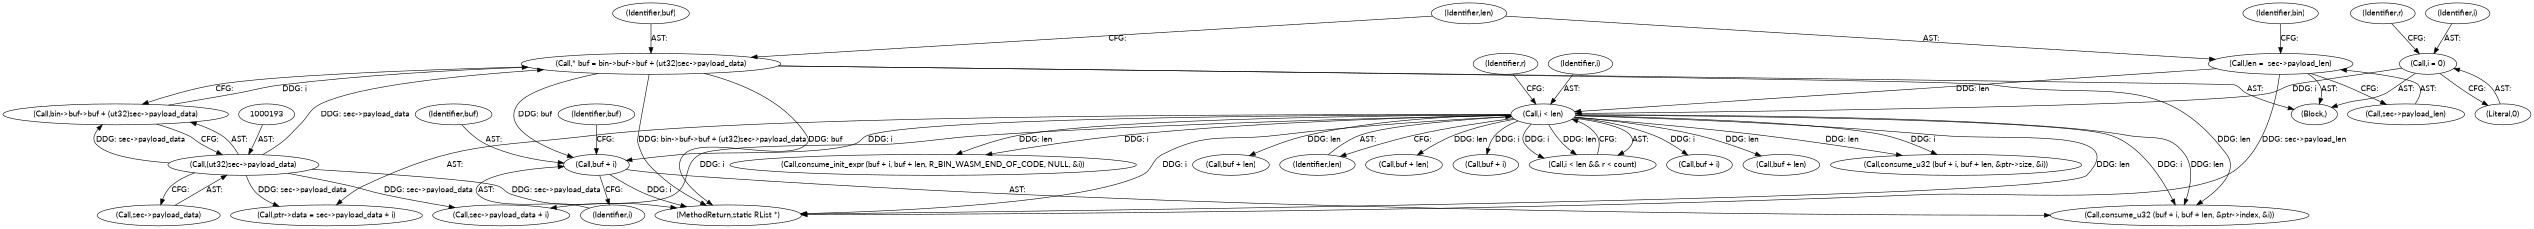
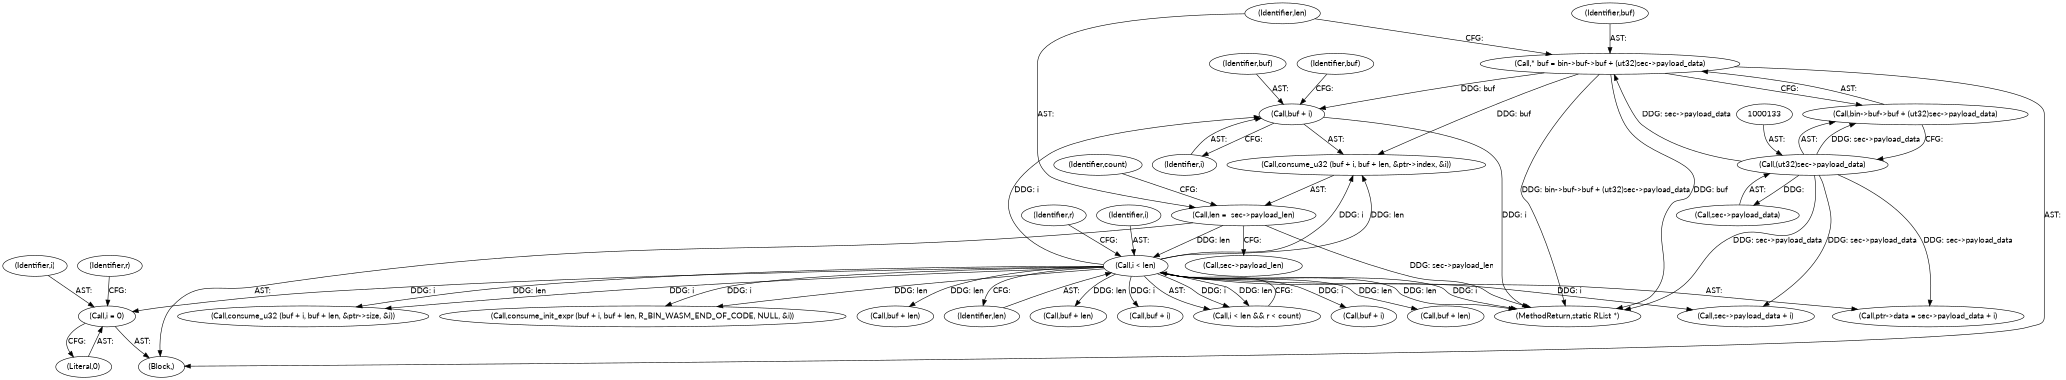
(2281, 13) -> (1098, 165)
(2393, 77) -> (1302, 189)
(295, 89) -> (1850, 89)
(1993, 107) -> (548, 280)
(267, 114) -> (1764, 114)
(2234, 140) -> (1514, 114)
(182, 190) -> (1795, 190)
